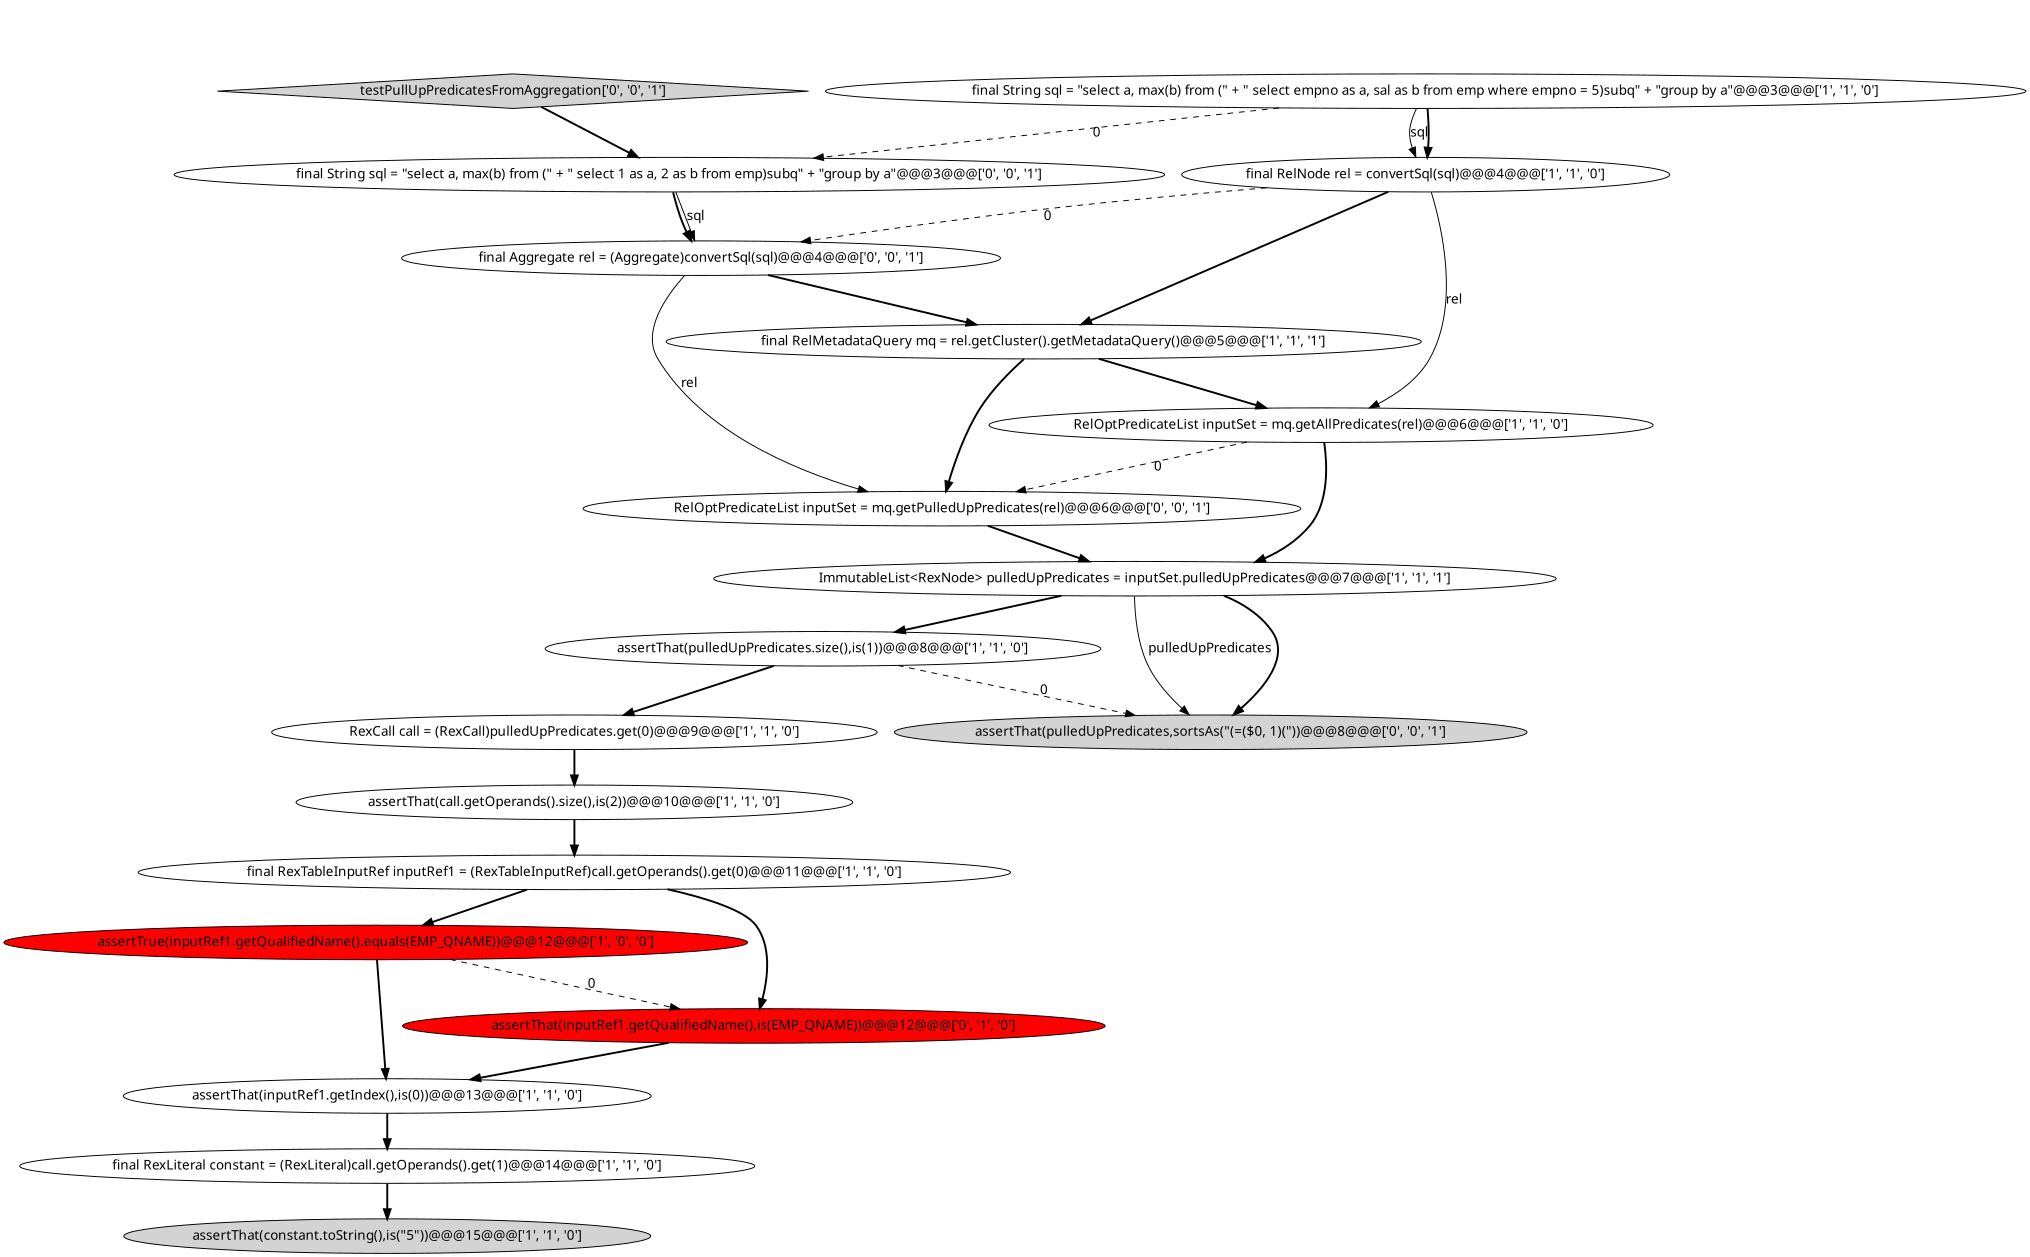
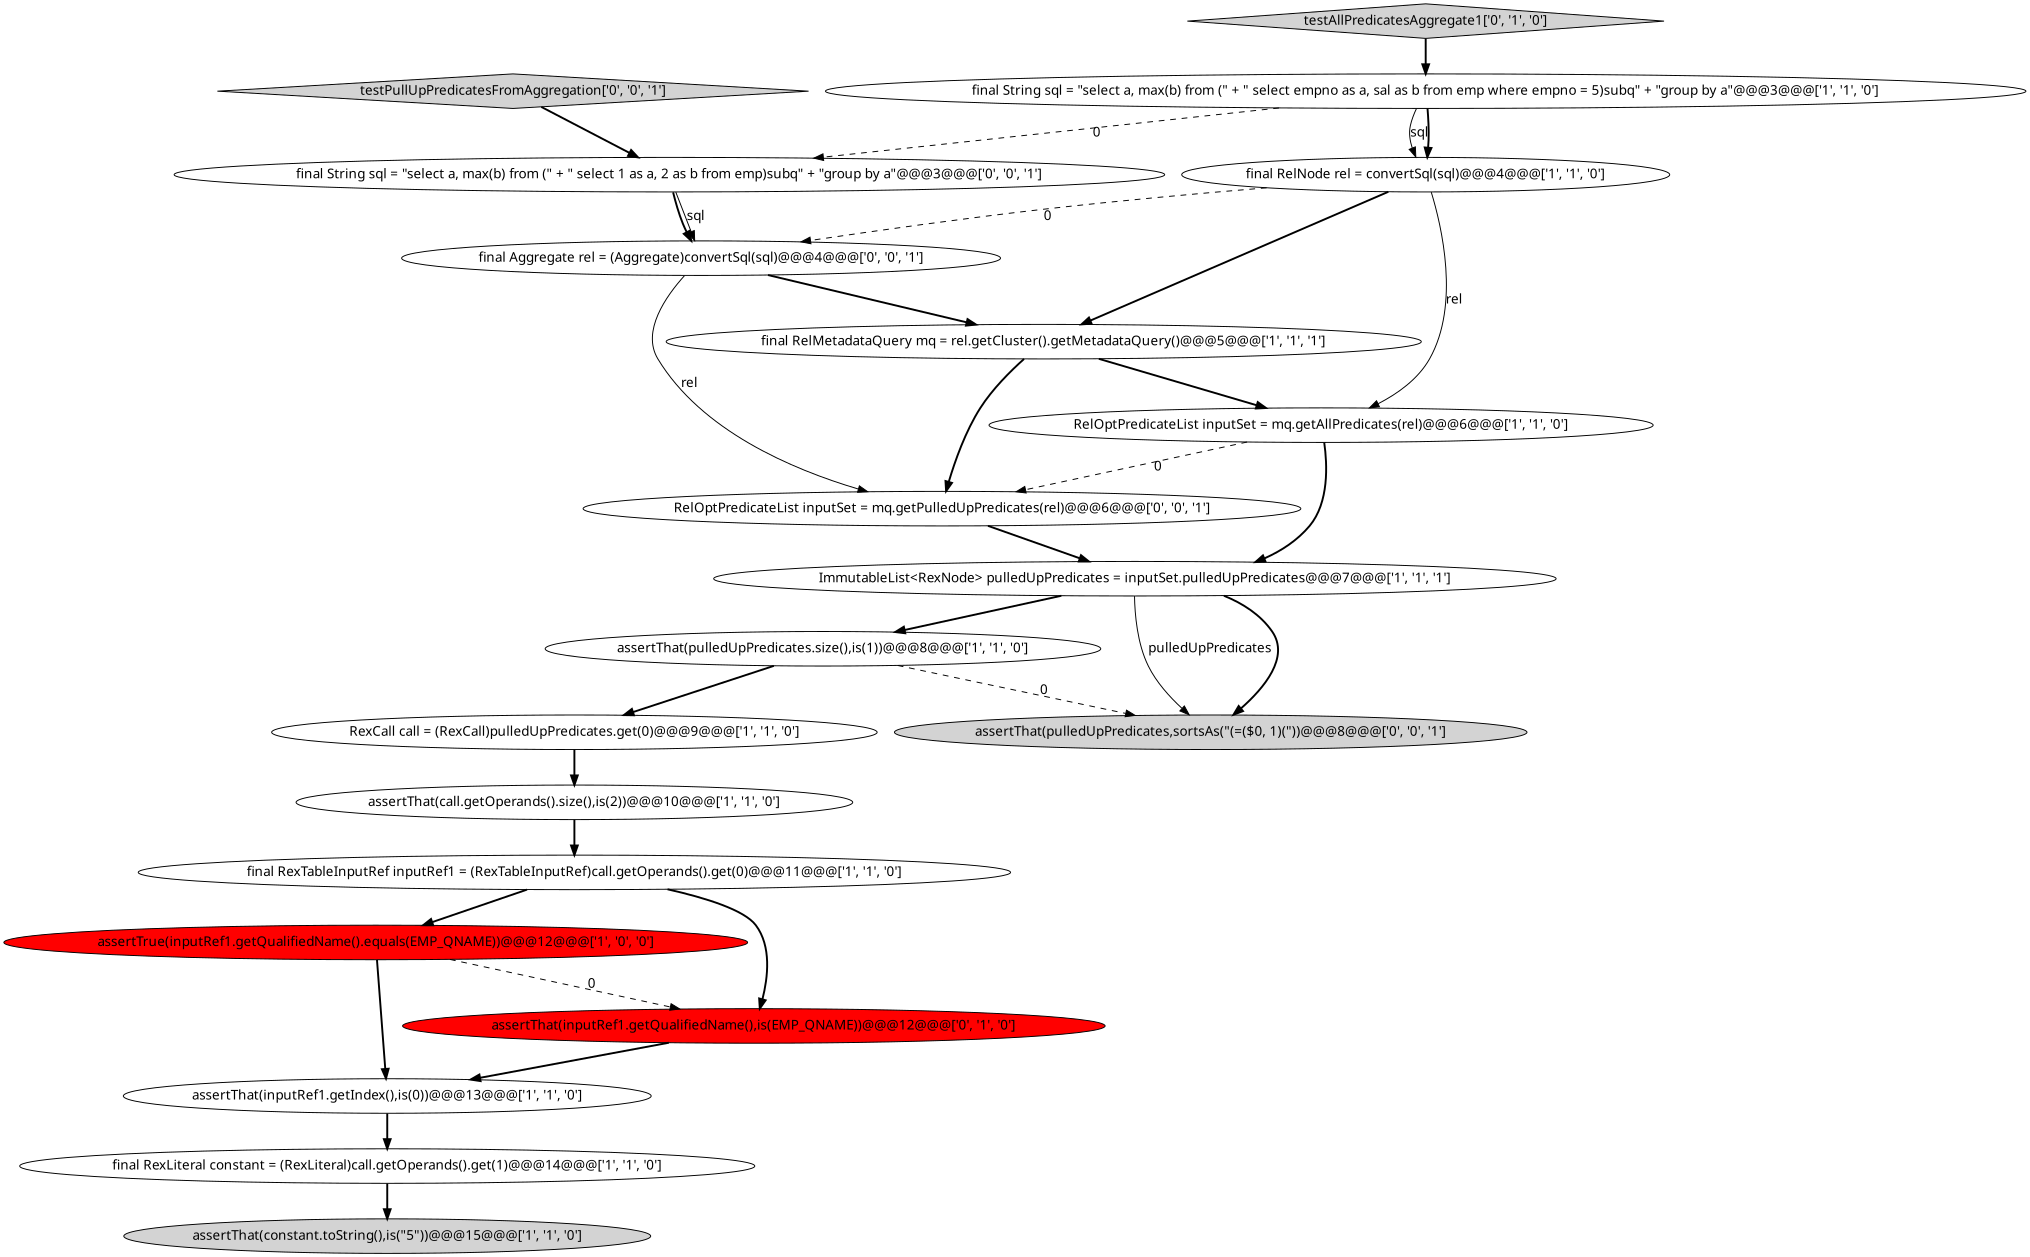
none -> (1426, 21)
